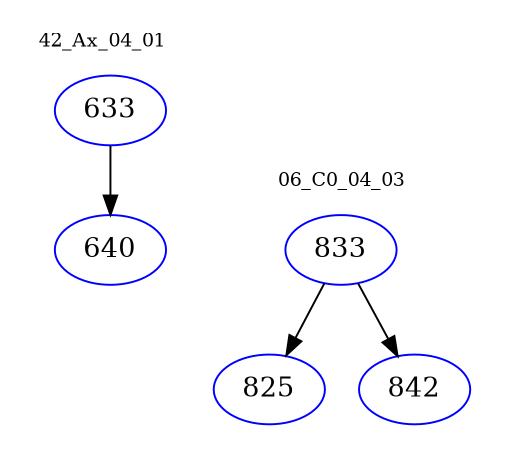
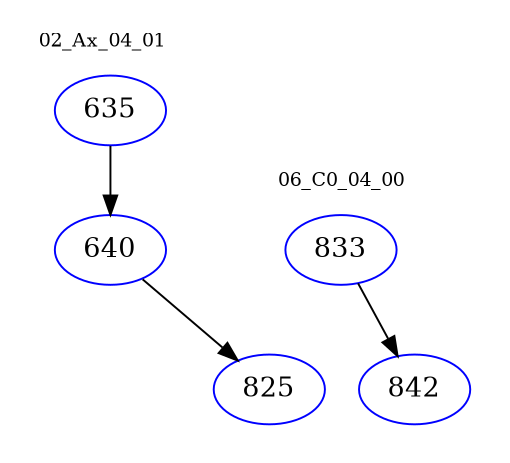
(103, 42) -> (103, 42)
(110, 110) -> (110, 110)
(342, 181) -> (342, 181)
(310, 311) -> (183, 313)
